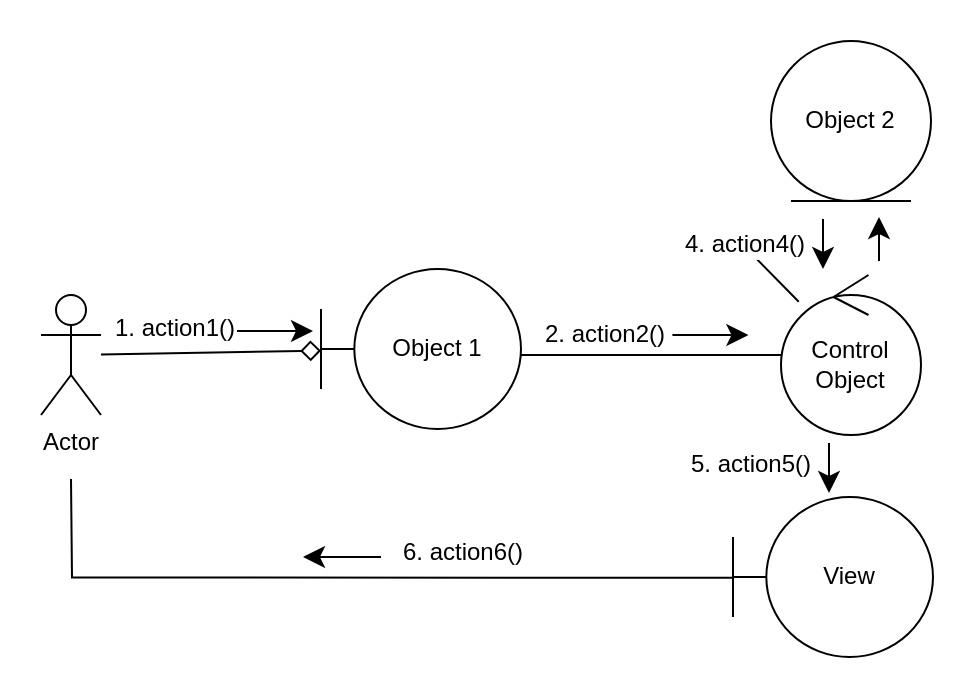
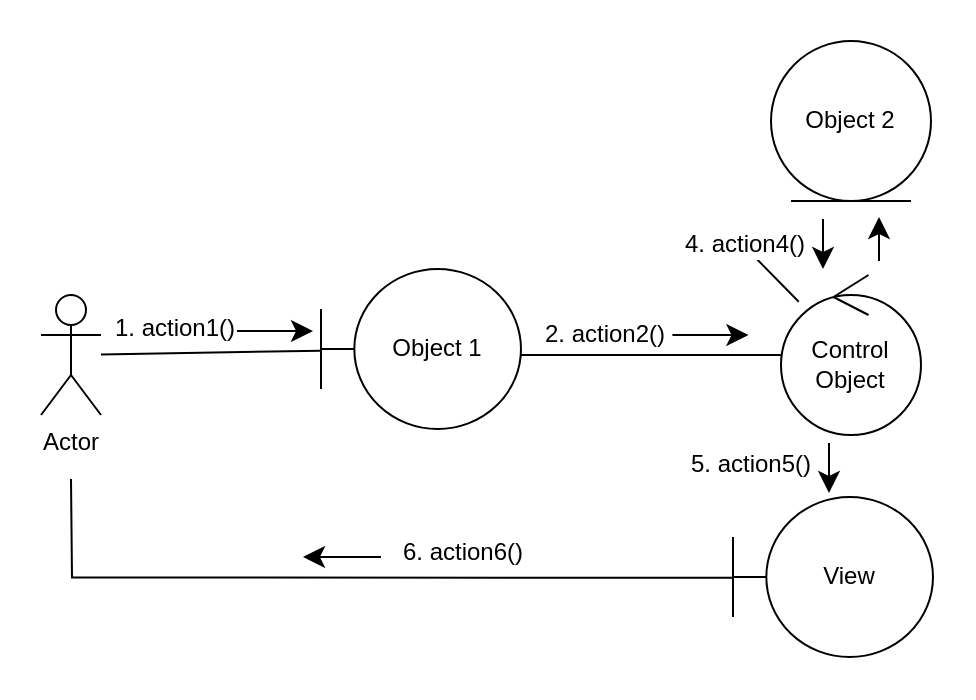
(301, 351) -> (309, 351)
